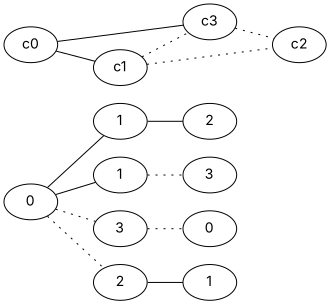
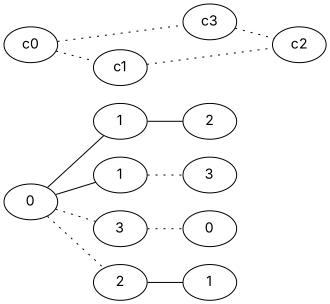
(120, 33) -> (120, 33)
(165, 45) -> none
(76, 56) -> (76, 56)
